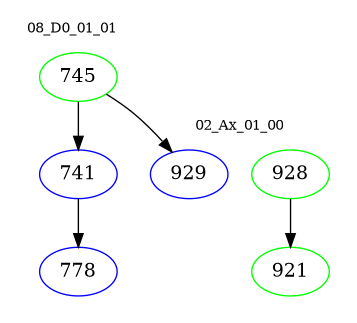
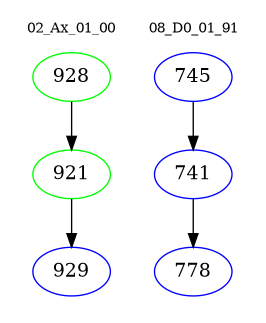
(72, 29) -> (194, 29)
(78, 77) -> (193, 77)
(148, 127) -> (72, 216)
